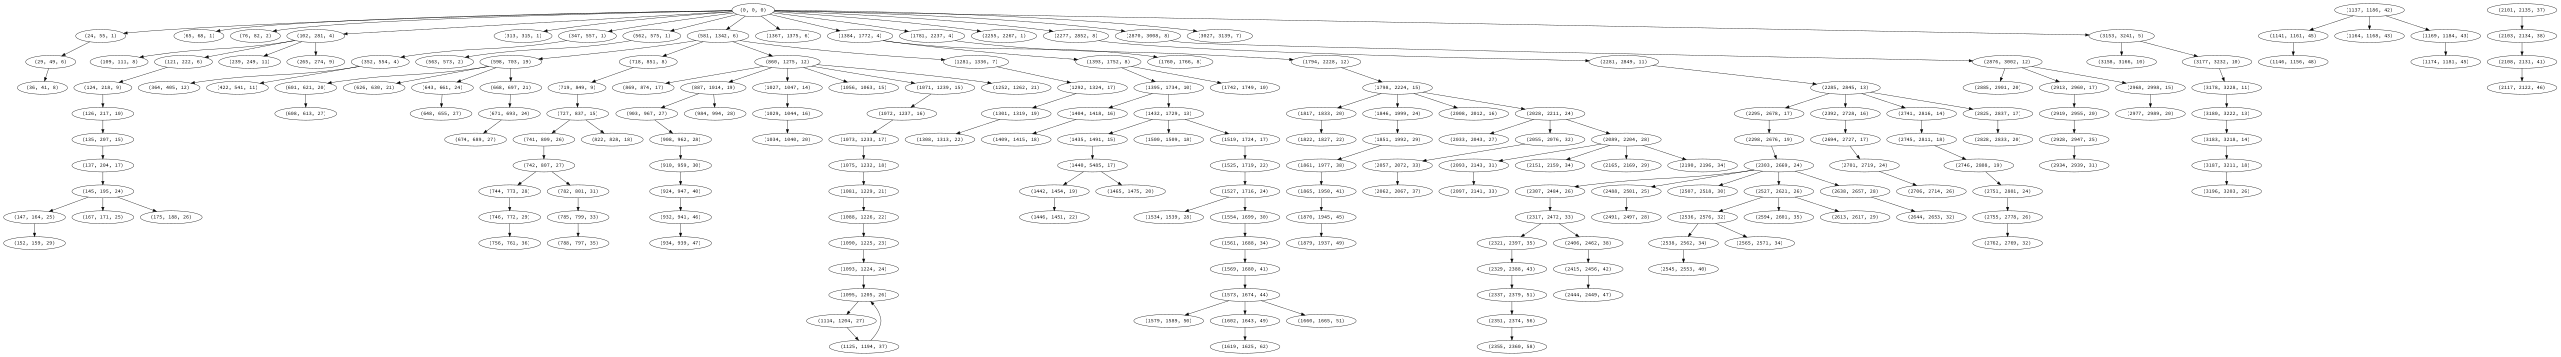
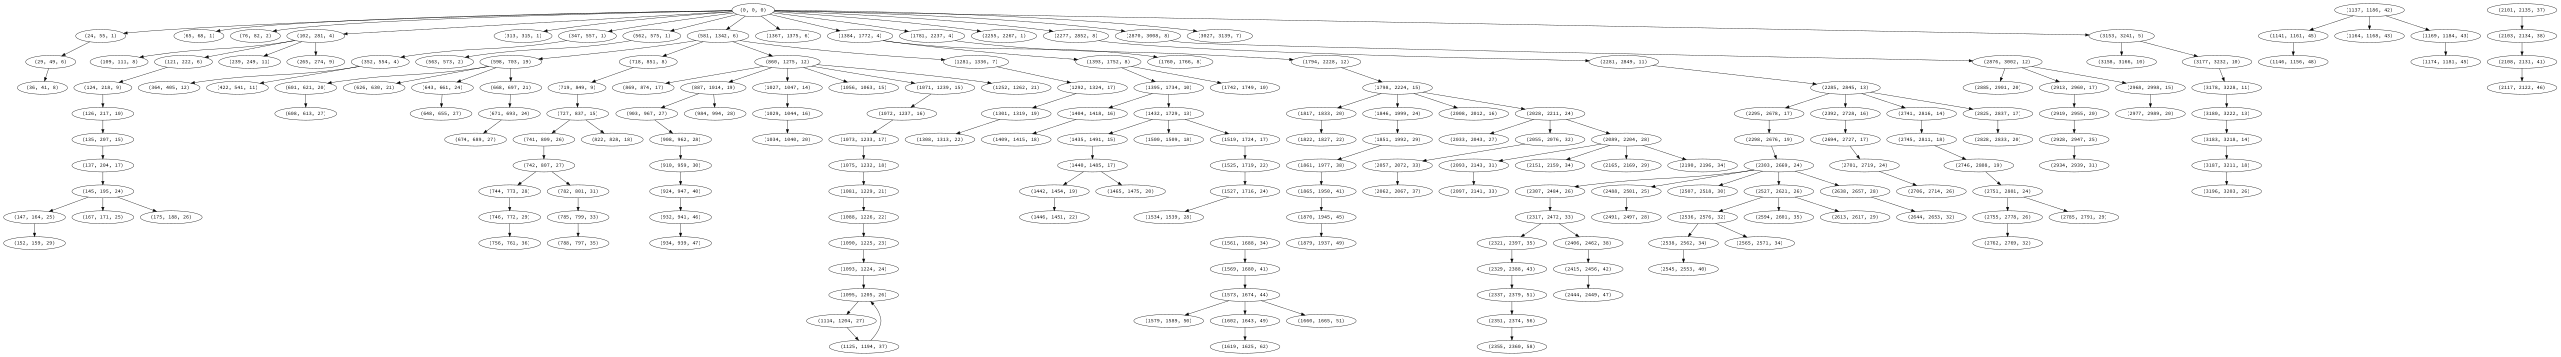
(1092, 165) -> (1092, 165)
(1245, 217) -> none
none -> (2084, 217)
